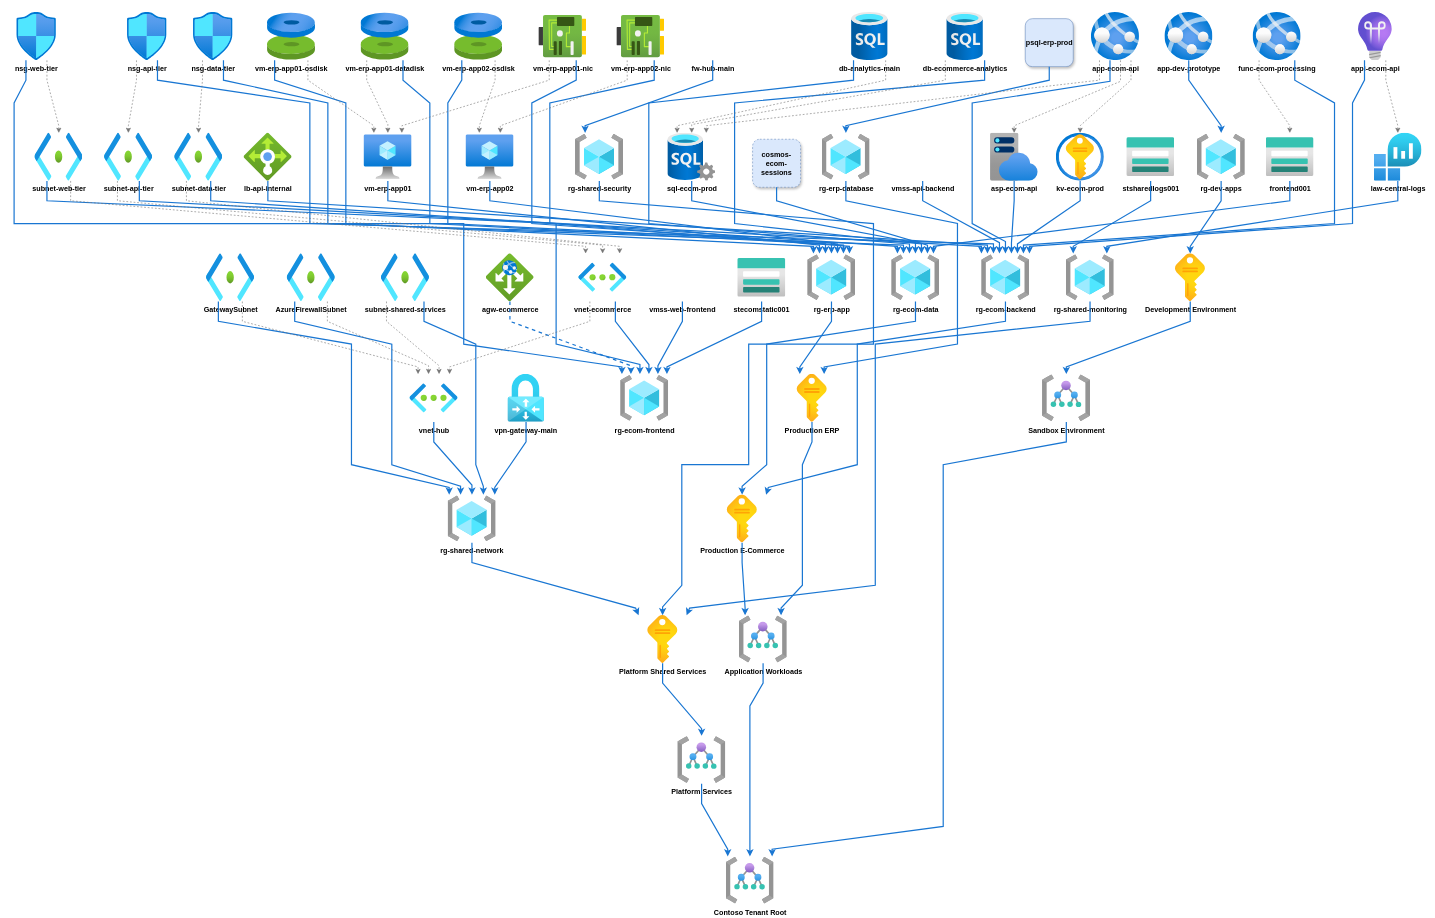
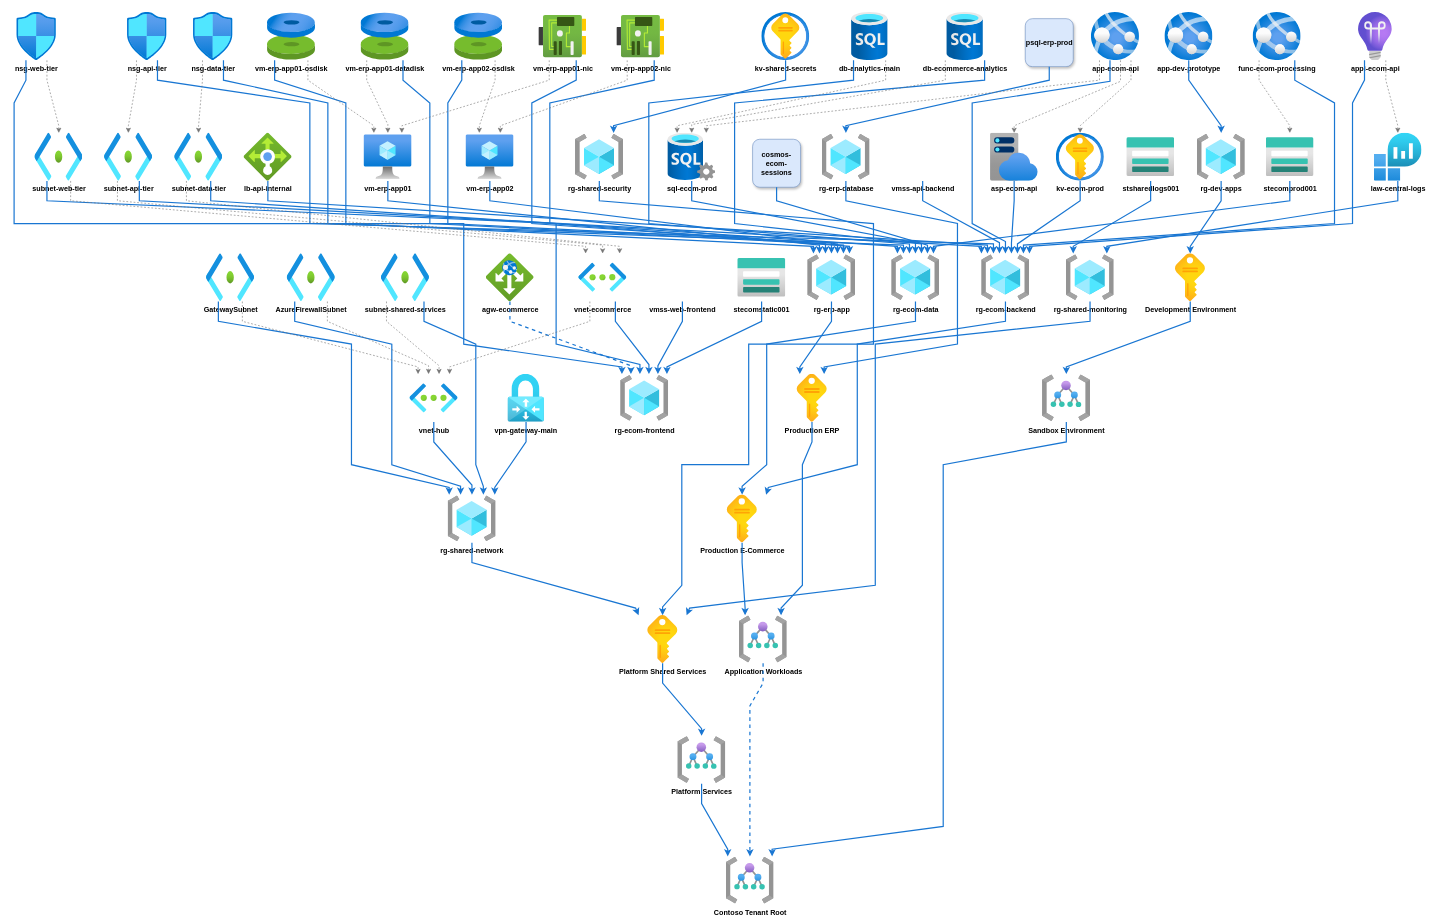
(713, 36) -> none
none -> (786, 36)
(694, 87) -> none
none -> (673, 110)
(777, 163) -> (777, 163)
(1291, 189) -> (1291, 189)
(750, 755) -> (750, 755)
